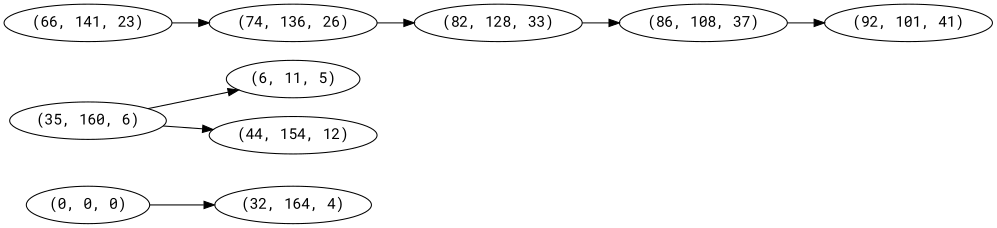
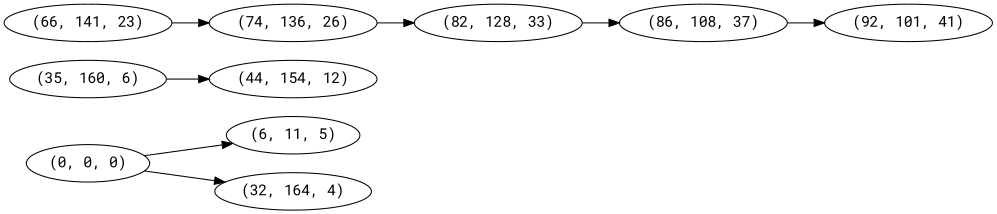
(188, 100) -> (183, 150)
